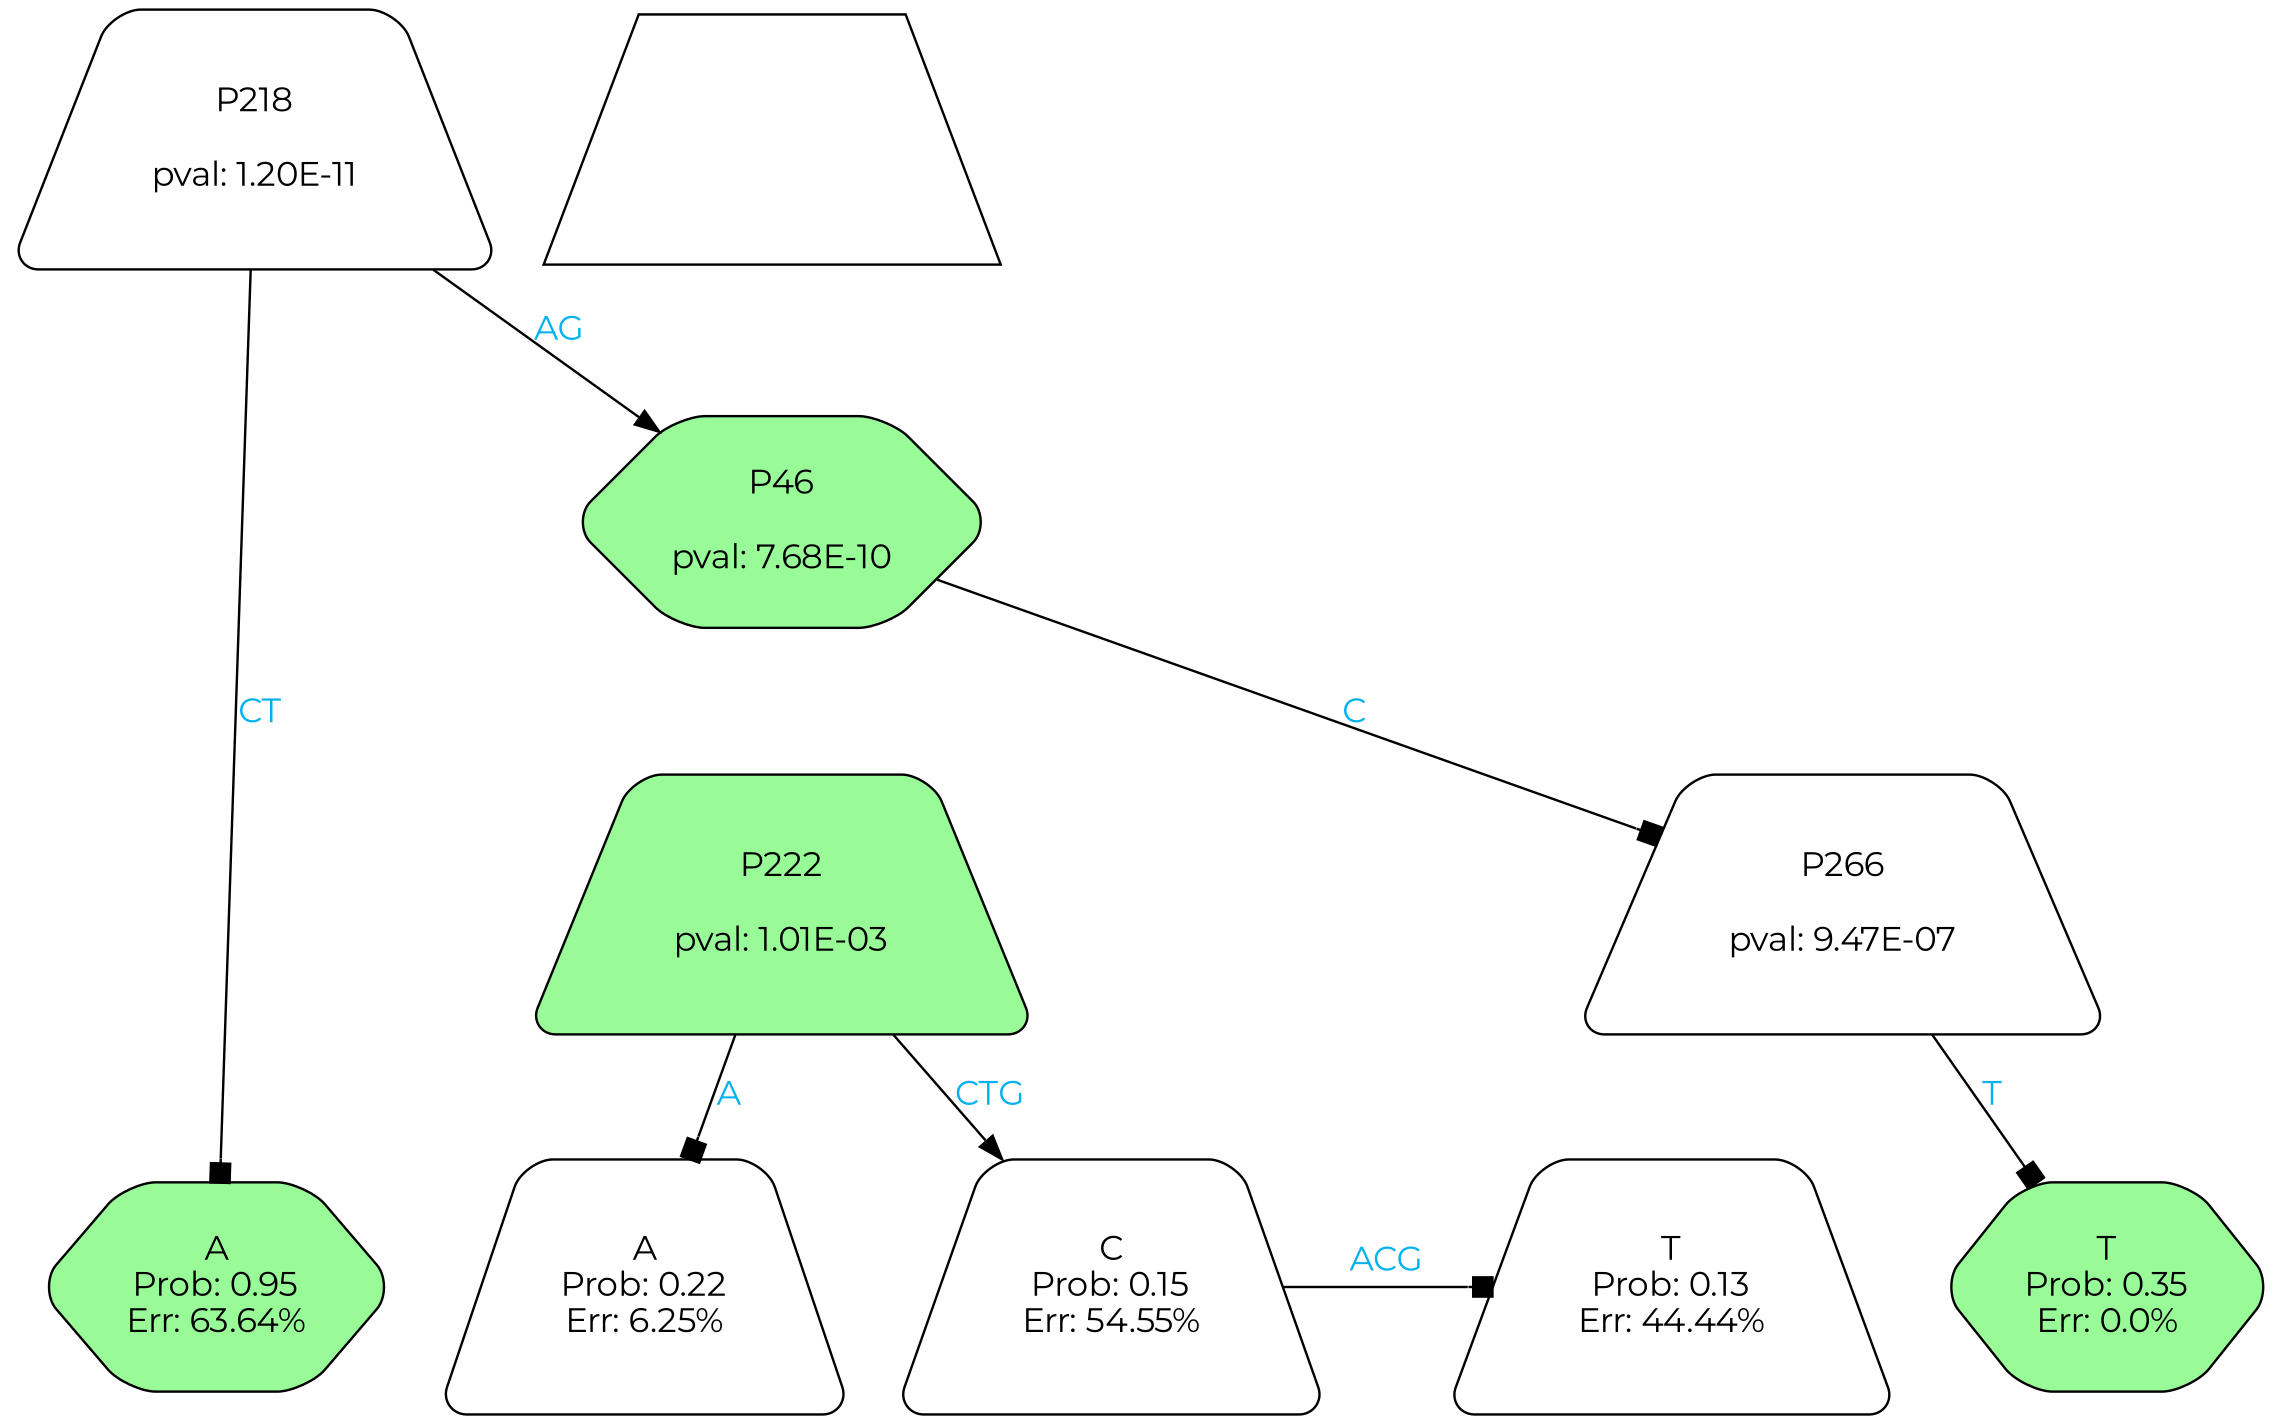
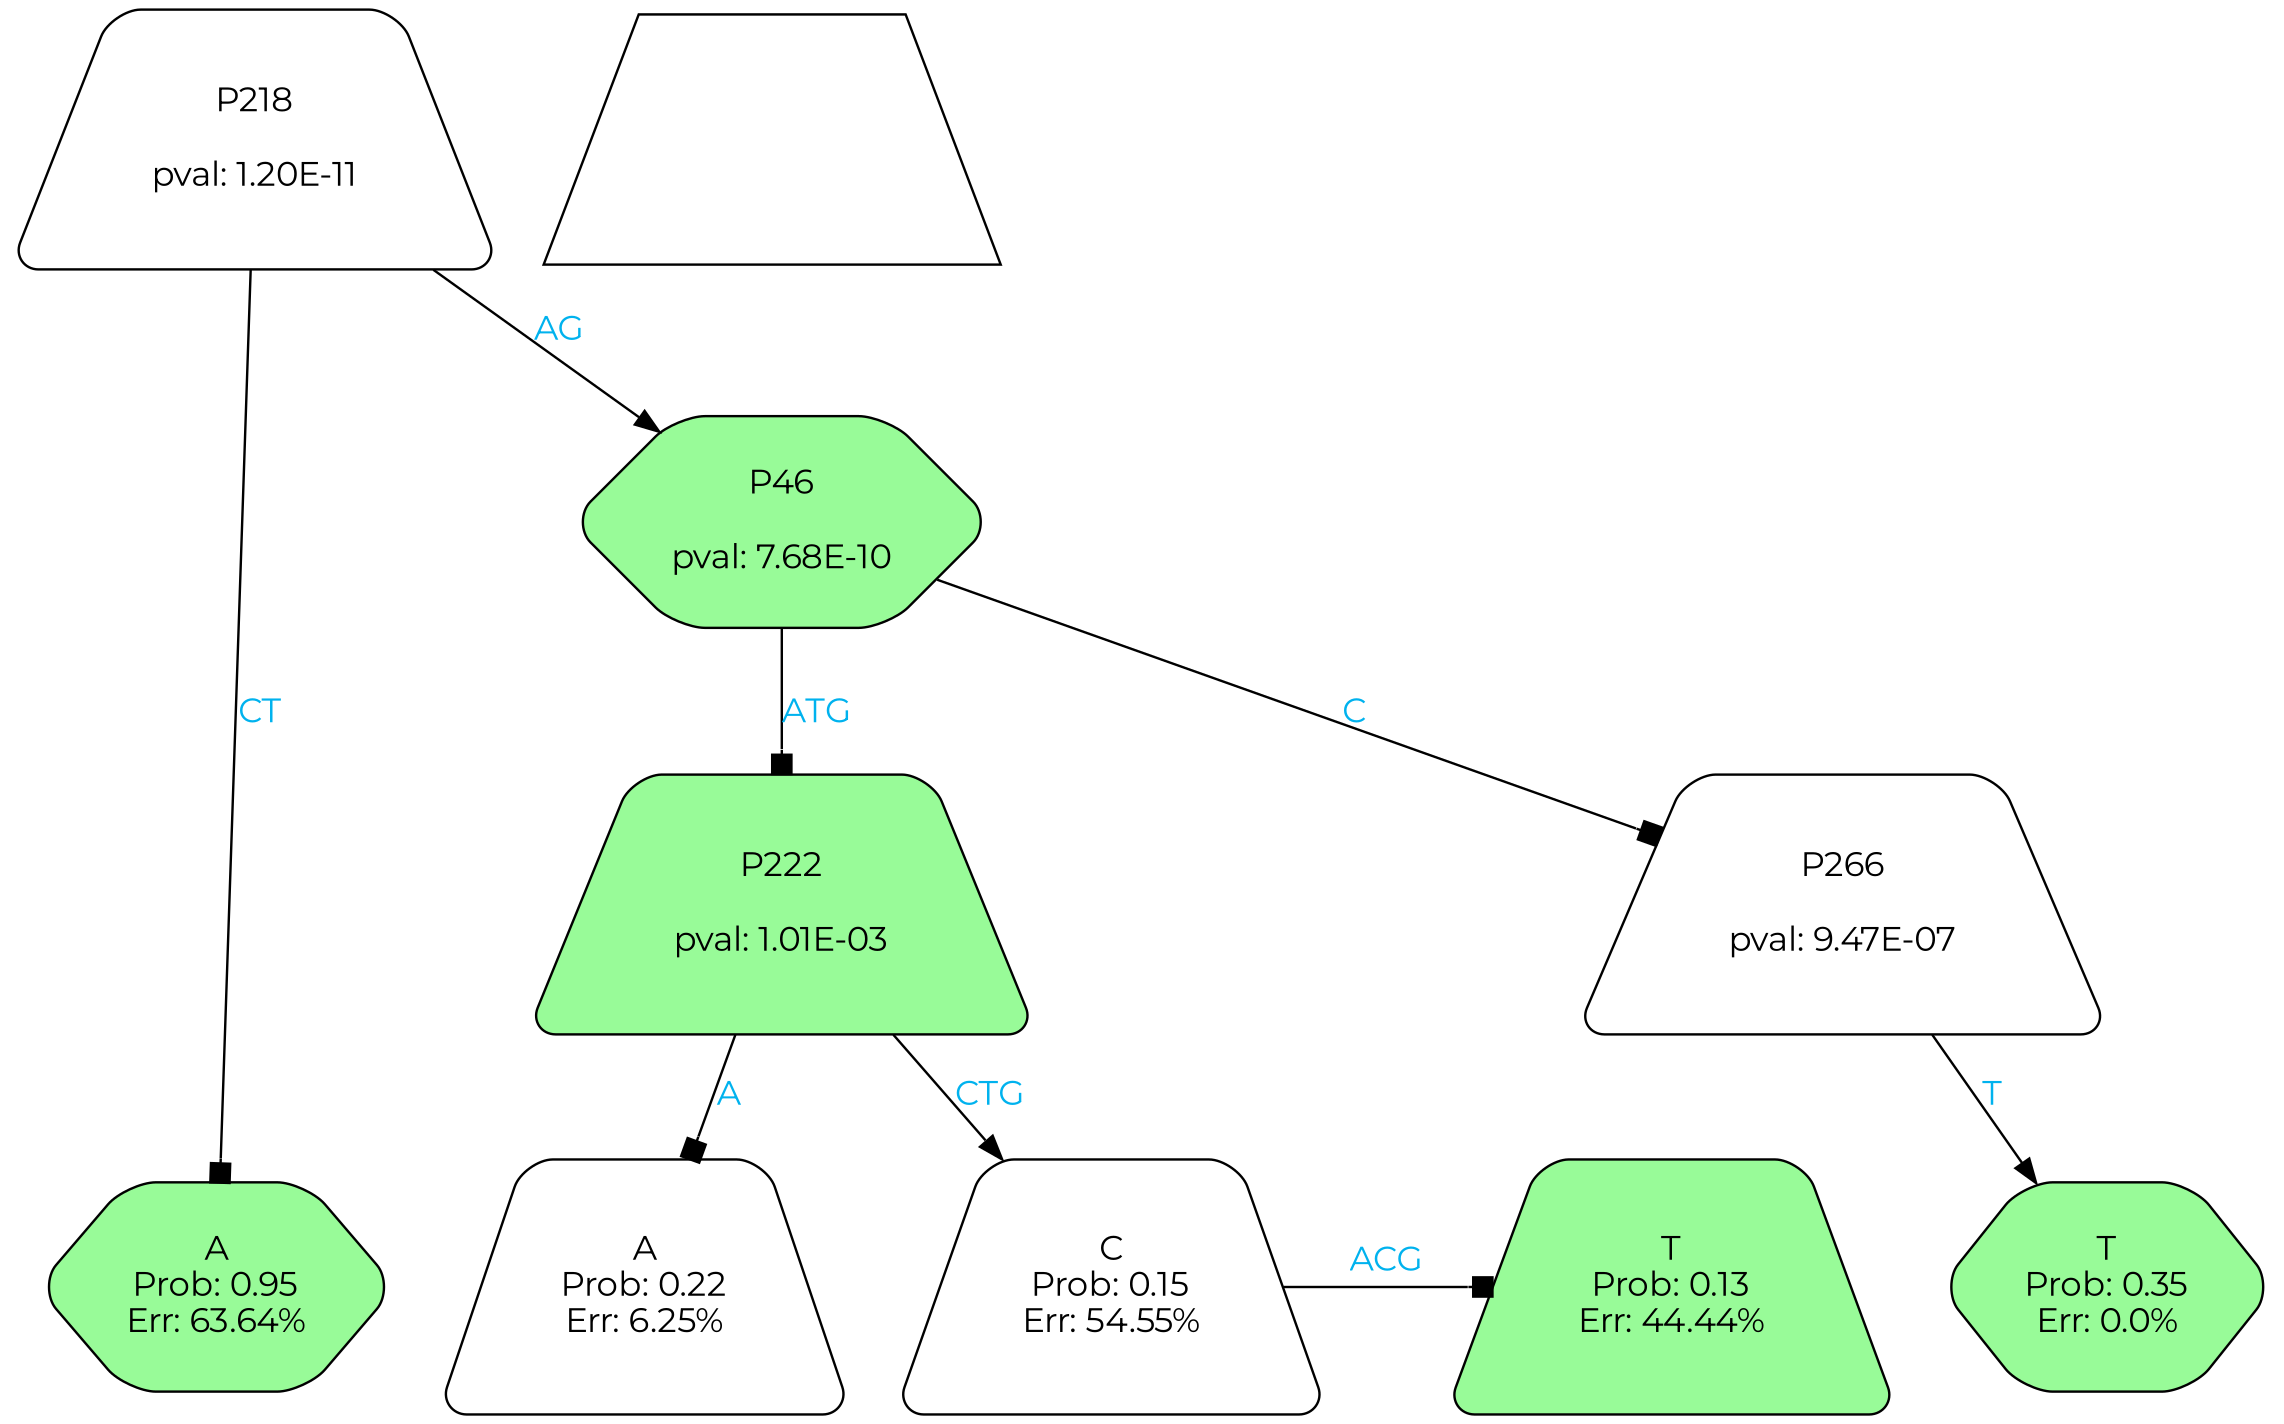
none -> (782, 689)
(1977, 1099) -> (1977, 1099)
(1672, 1287) -> (1672, 1287)
